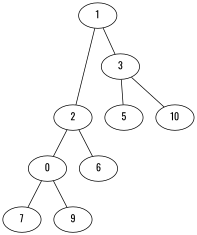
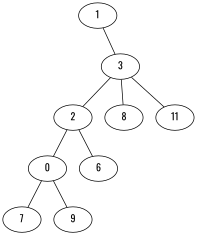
(85, 67) -> (97, 92)
(124, 118) -> (124, 118)
(175, 118) -> (175, 118)
